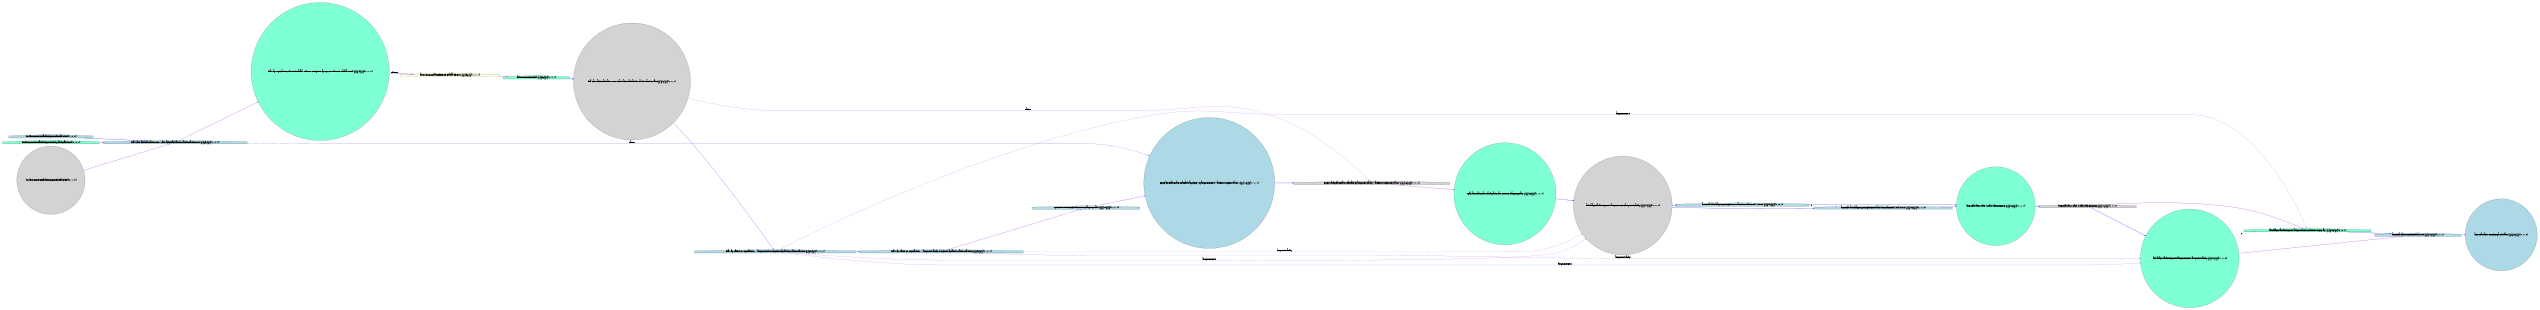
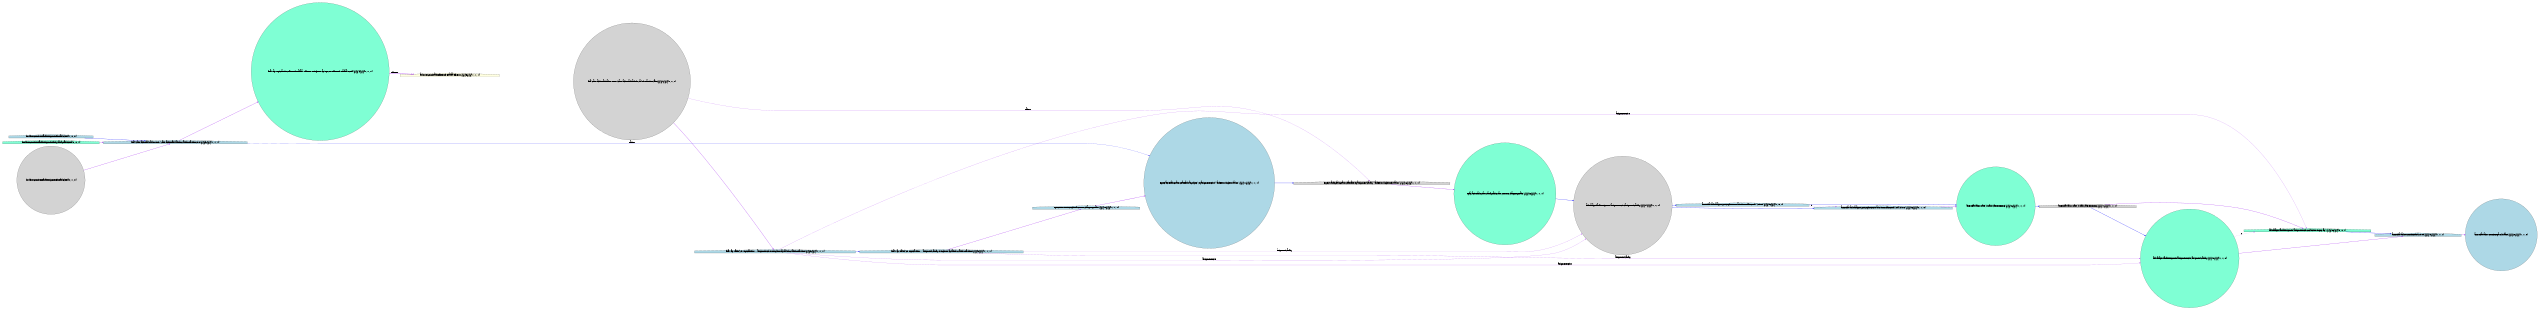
(536, 77) -> none
